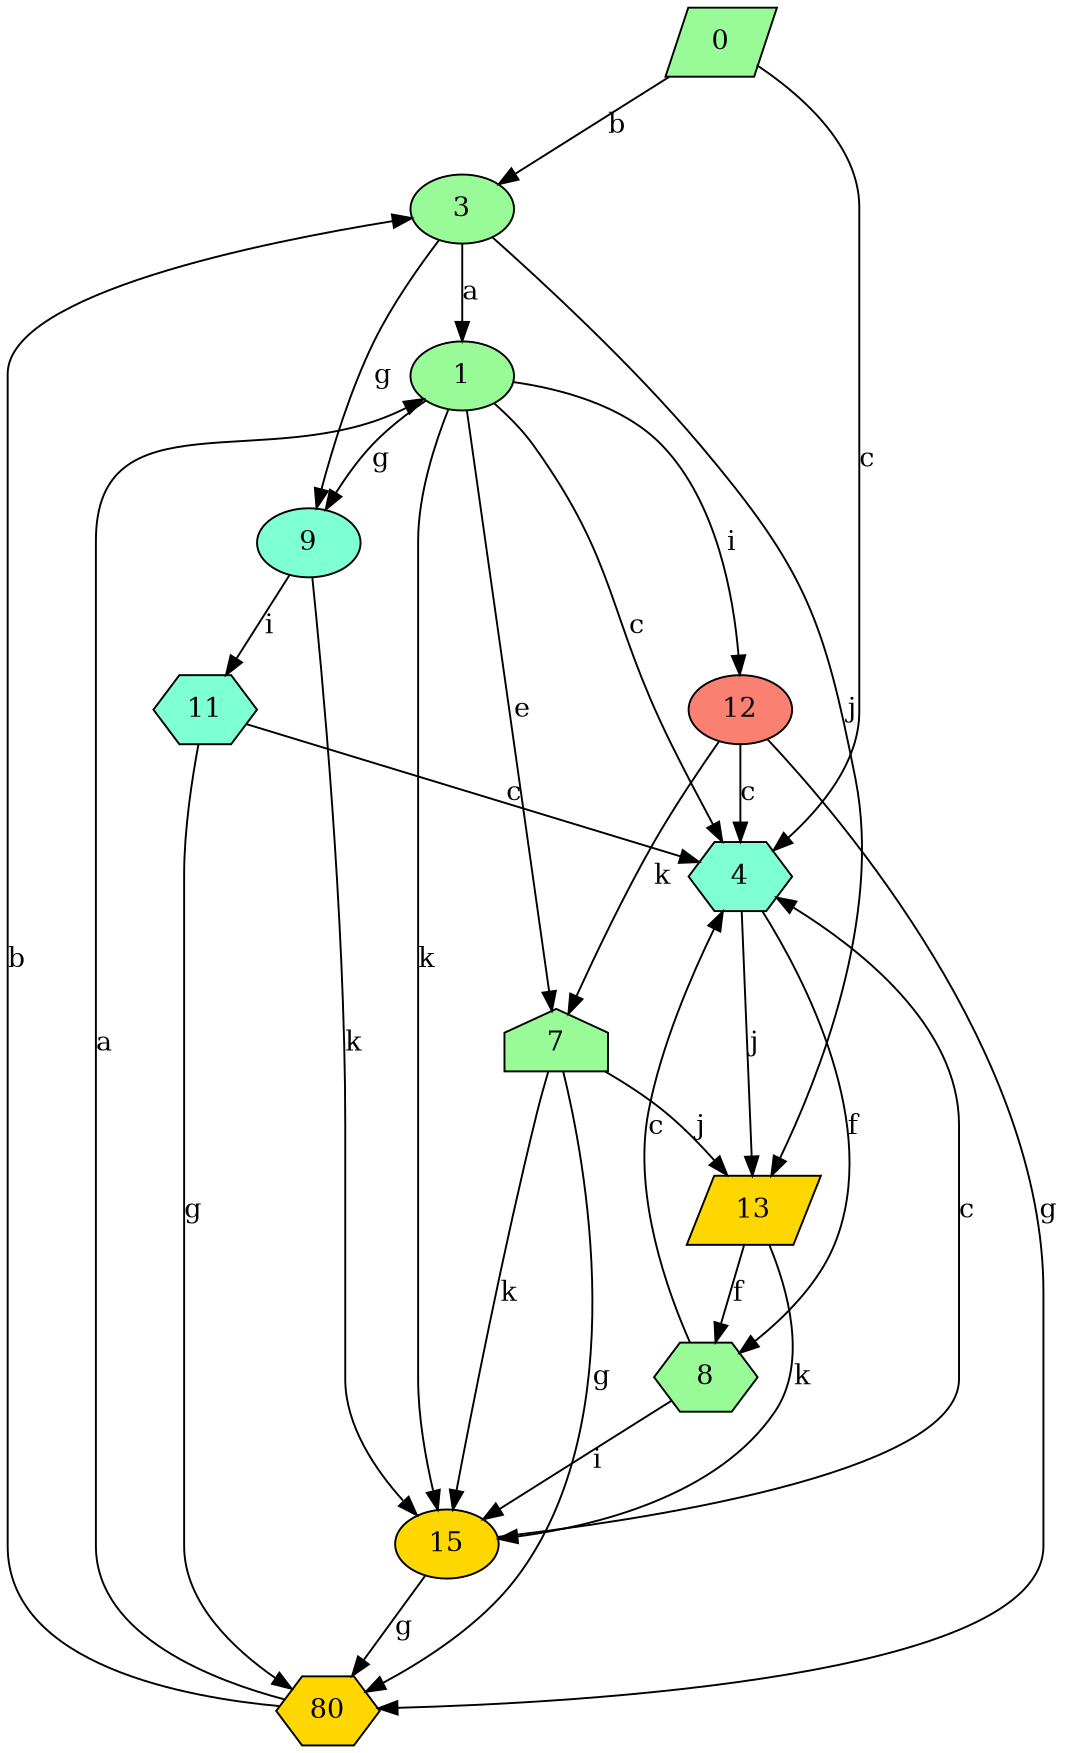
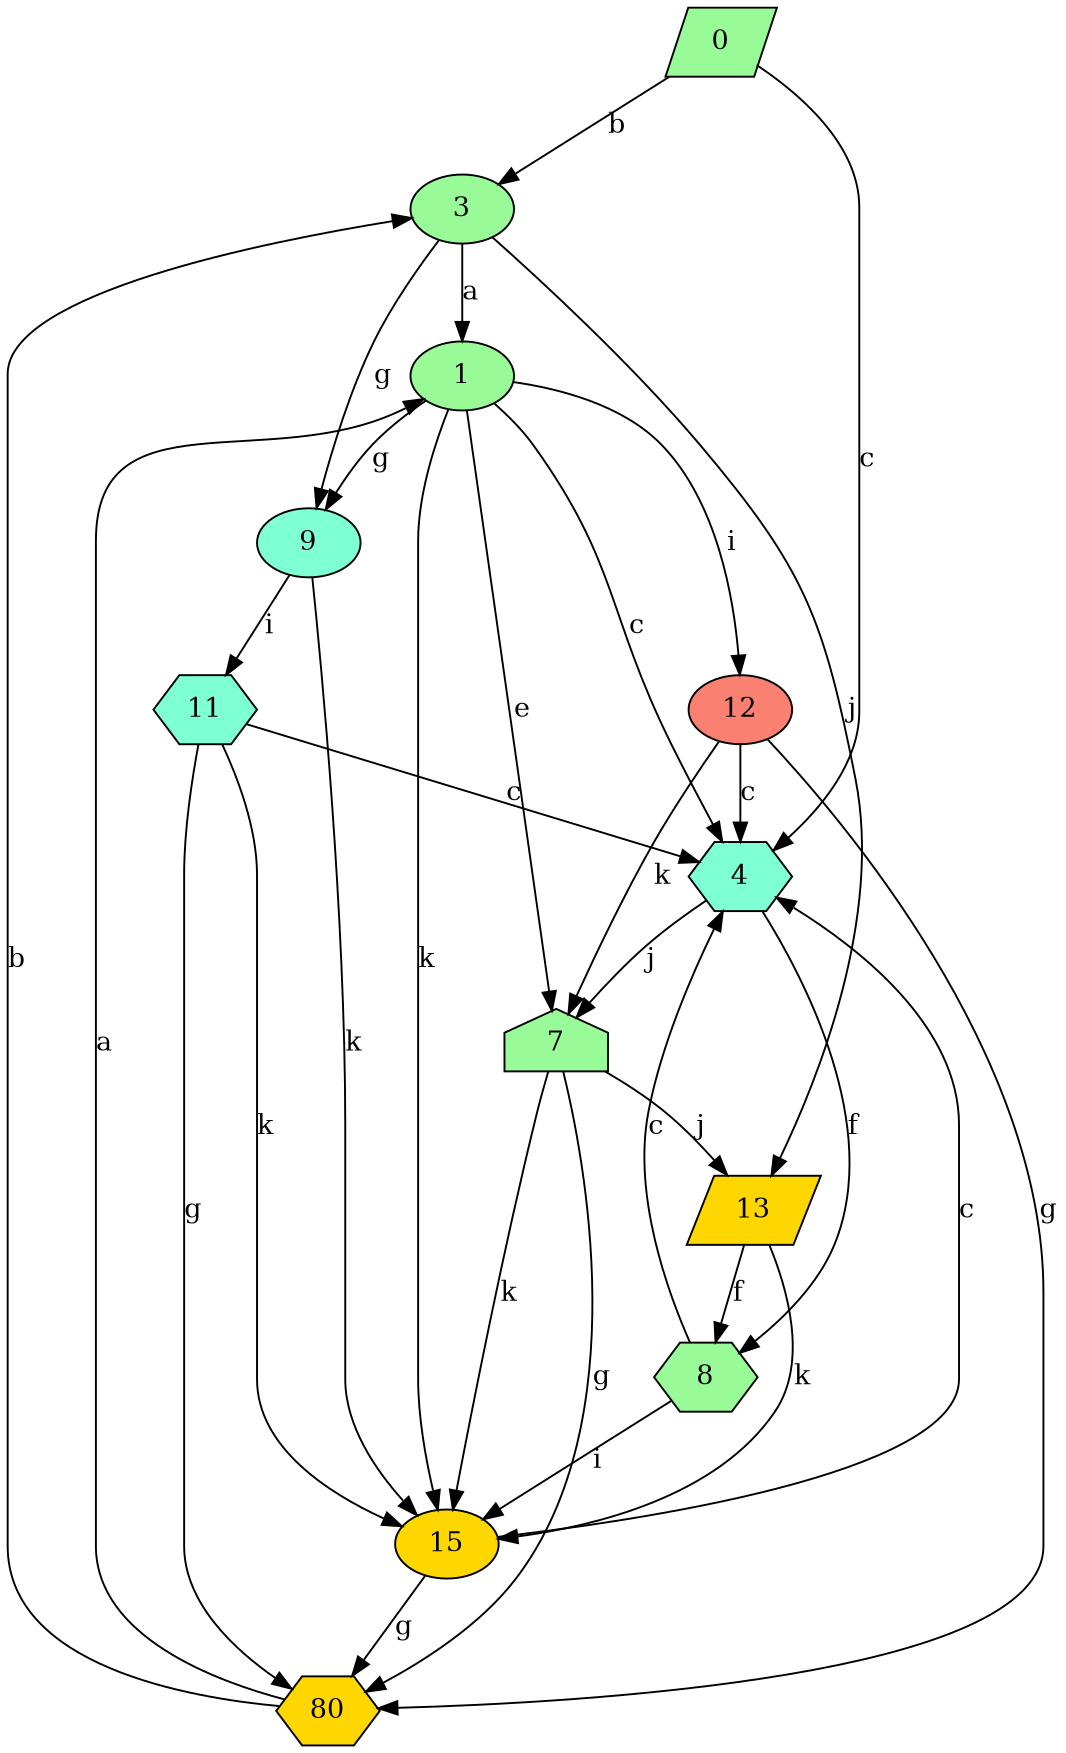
(747, 1034) -> (644, 947)
none -> (257, 1158)
